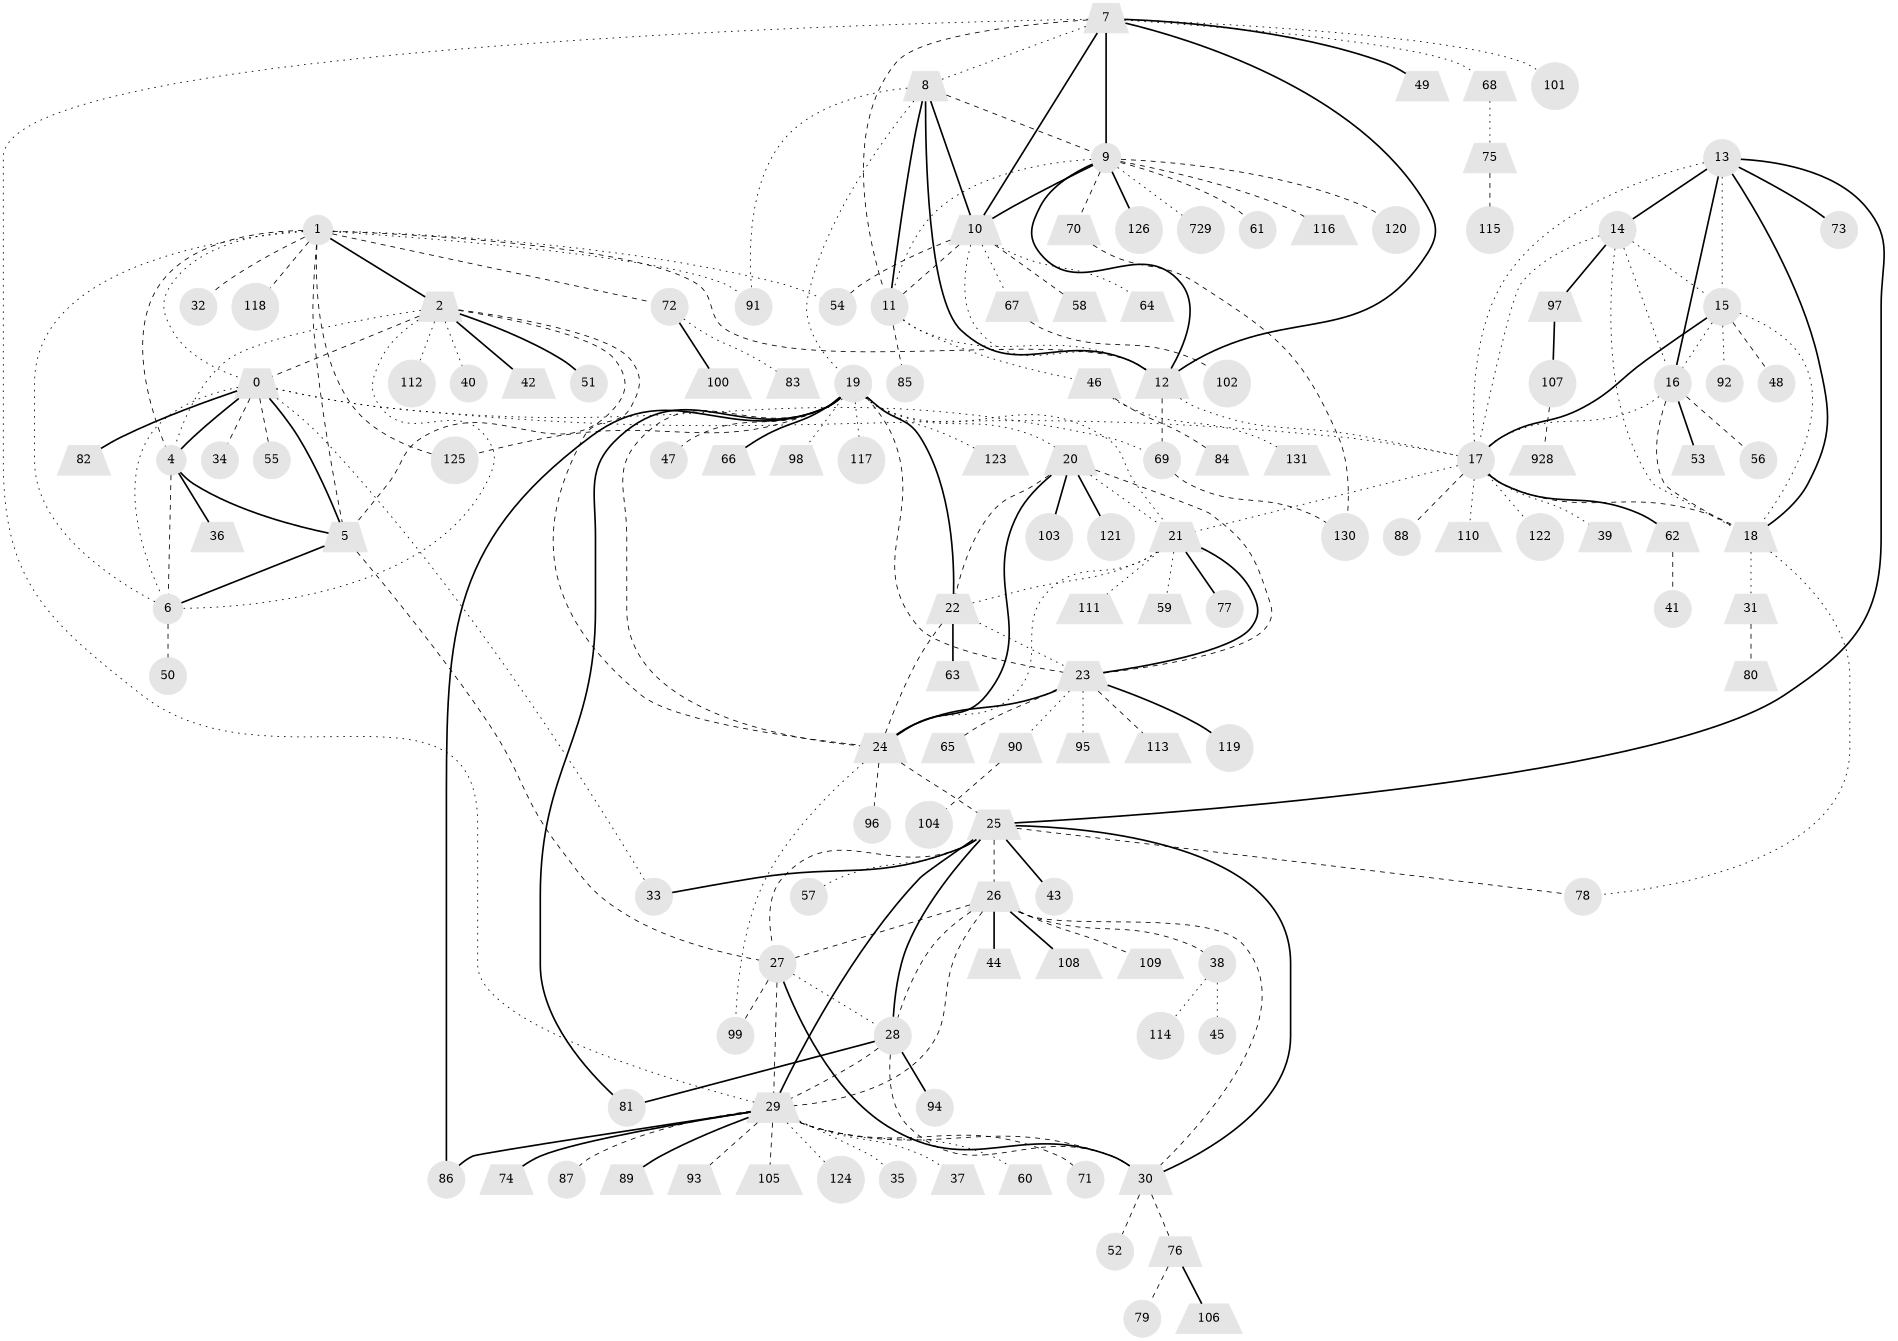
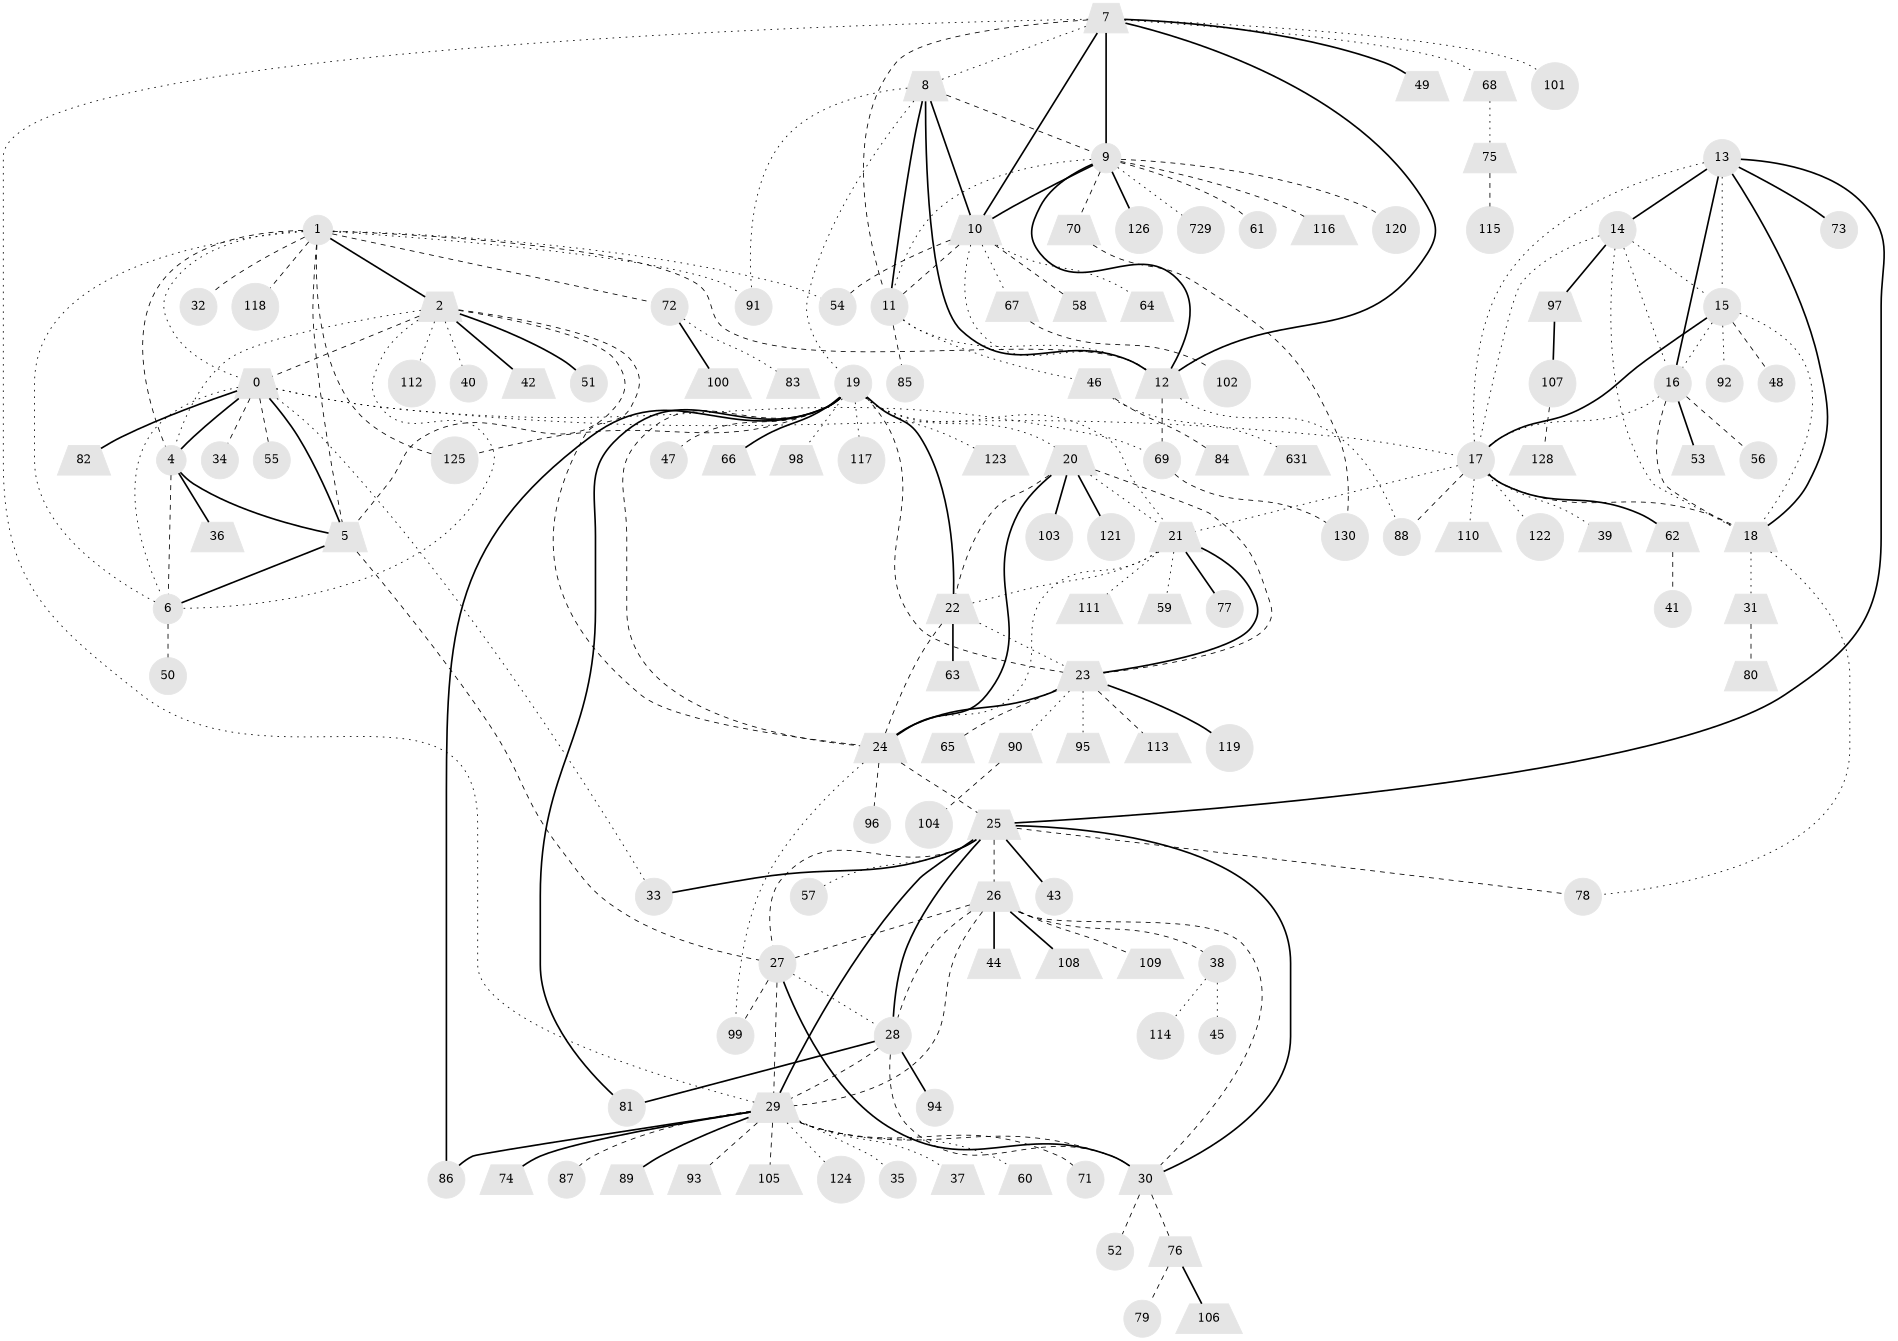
(1318, 430) -> (1310, 423)
(1297, 460) -> (1297, 460)
(1543, 460) -> (1543, 460)
